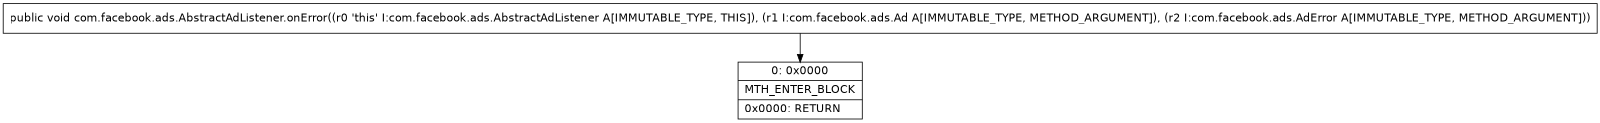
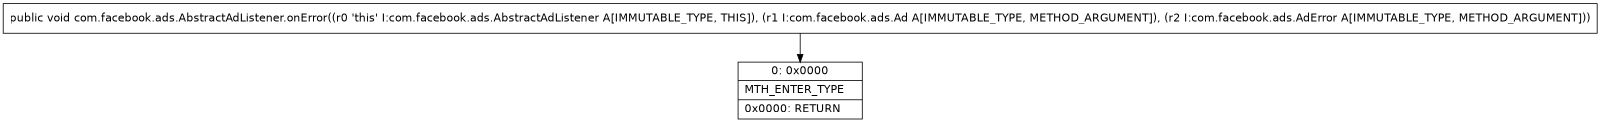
(800, 90) -> (795, 90)
